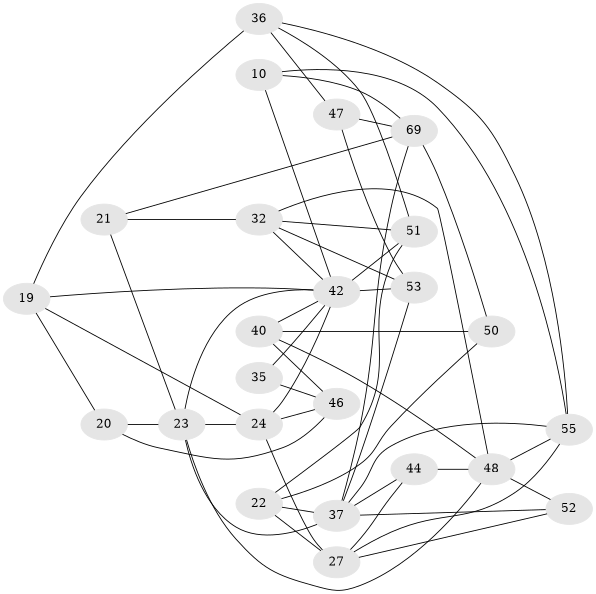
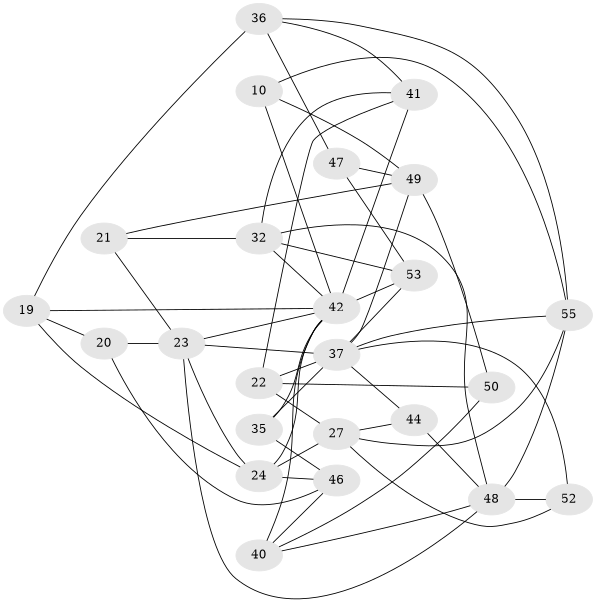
(414, 131) -> (414, 180)
(414, 232) -> (414, 95)
none -> (298, 392)
